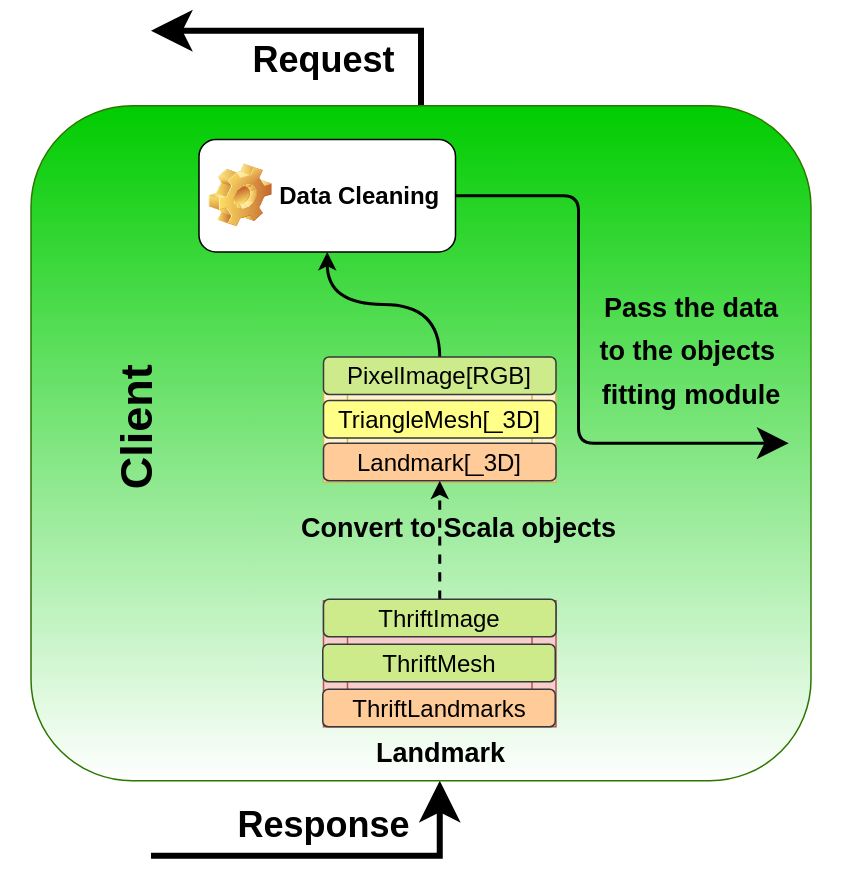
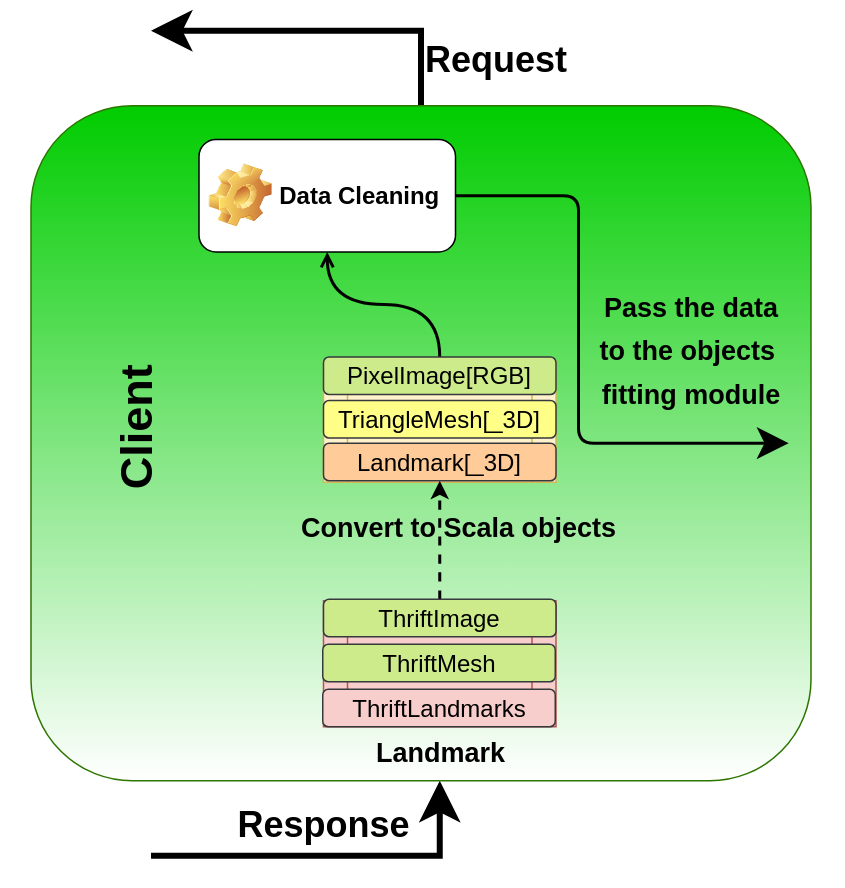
(323, 61) -> (495, 61)
(333, 287) -> (334, 285)
(439, 708) -> (439, 708)
